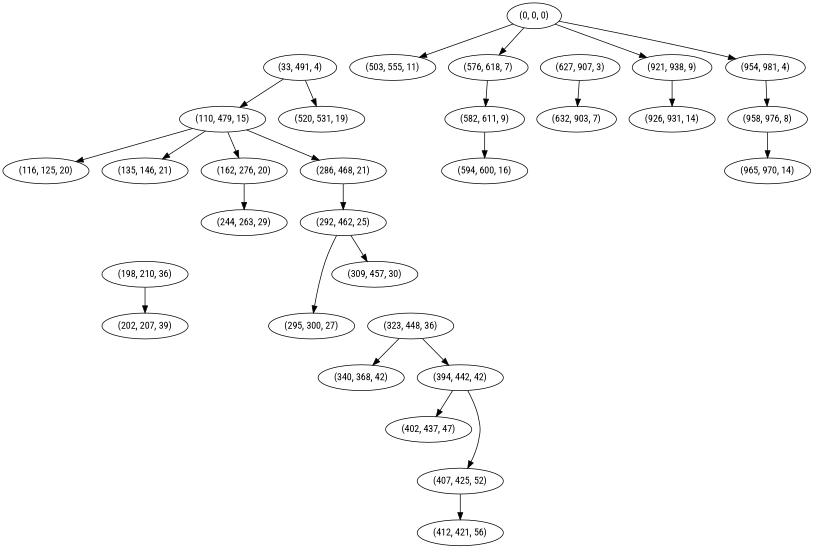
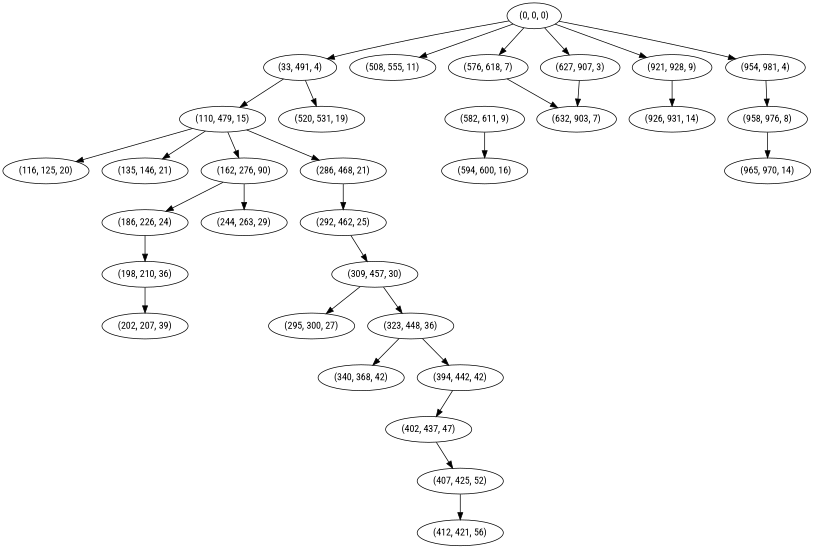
none -> (421, 37)
none -> (554, 39)
(393, 67) -> (393, 67)
(672, 67) -> (672, 67)
(487, 90) -> (529, 92)
(244, 171) -> (244, 171)
none -> (145, 223)
(323, 270) -> (346, 298)
none -> (391, 297)
(480, 426) -> (443, 452)
